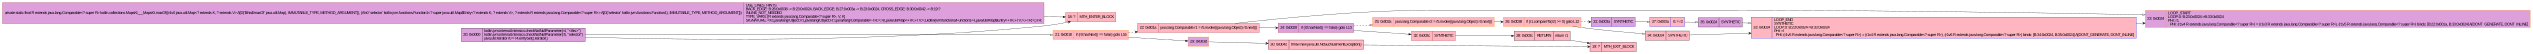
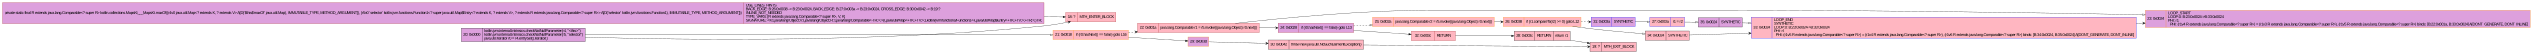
(1444, 36) -> (1444, 36)
